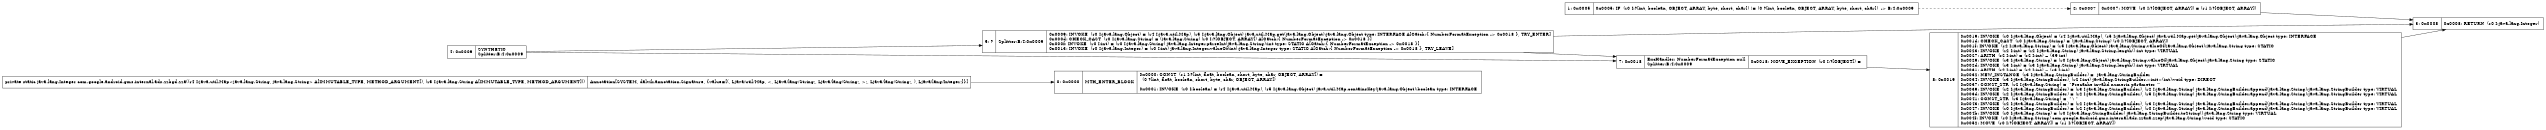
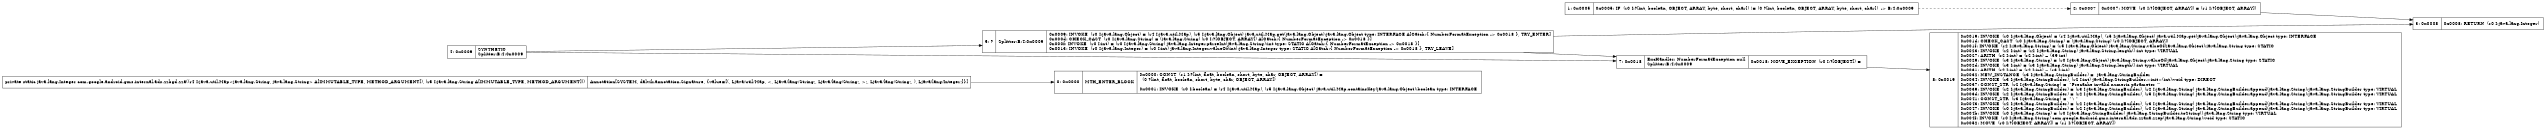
(2422, 34) -> none
